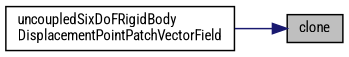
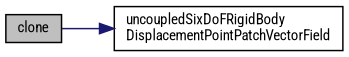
(254, 29) -> (81, 29)
